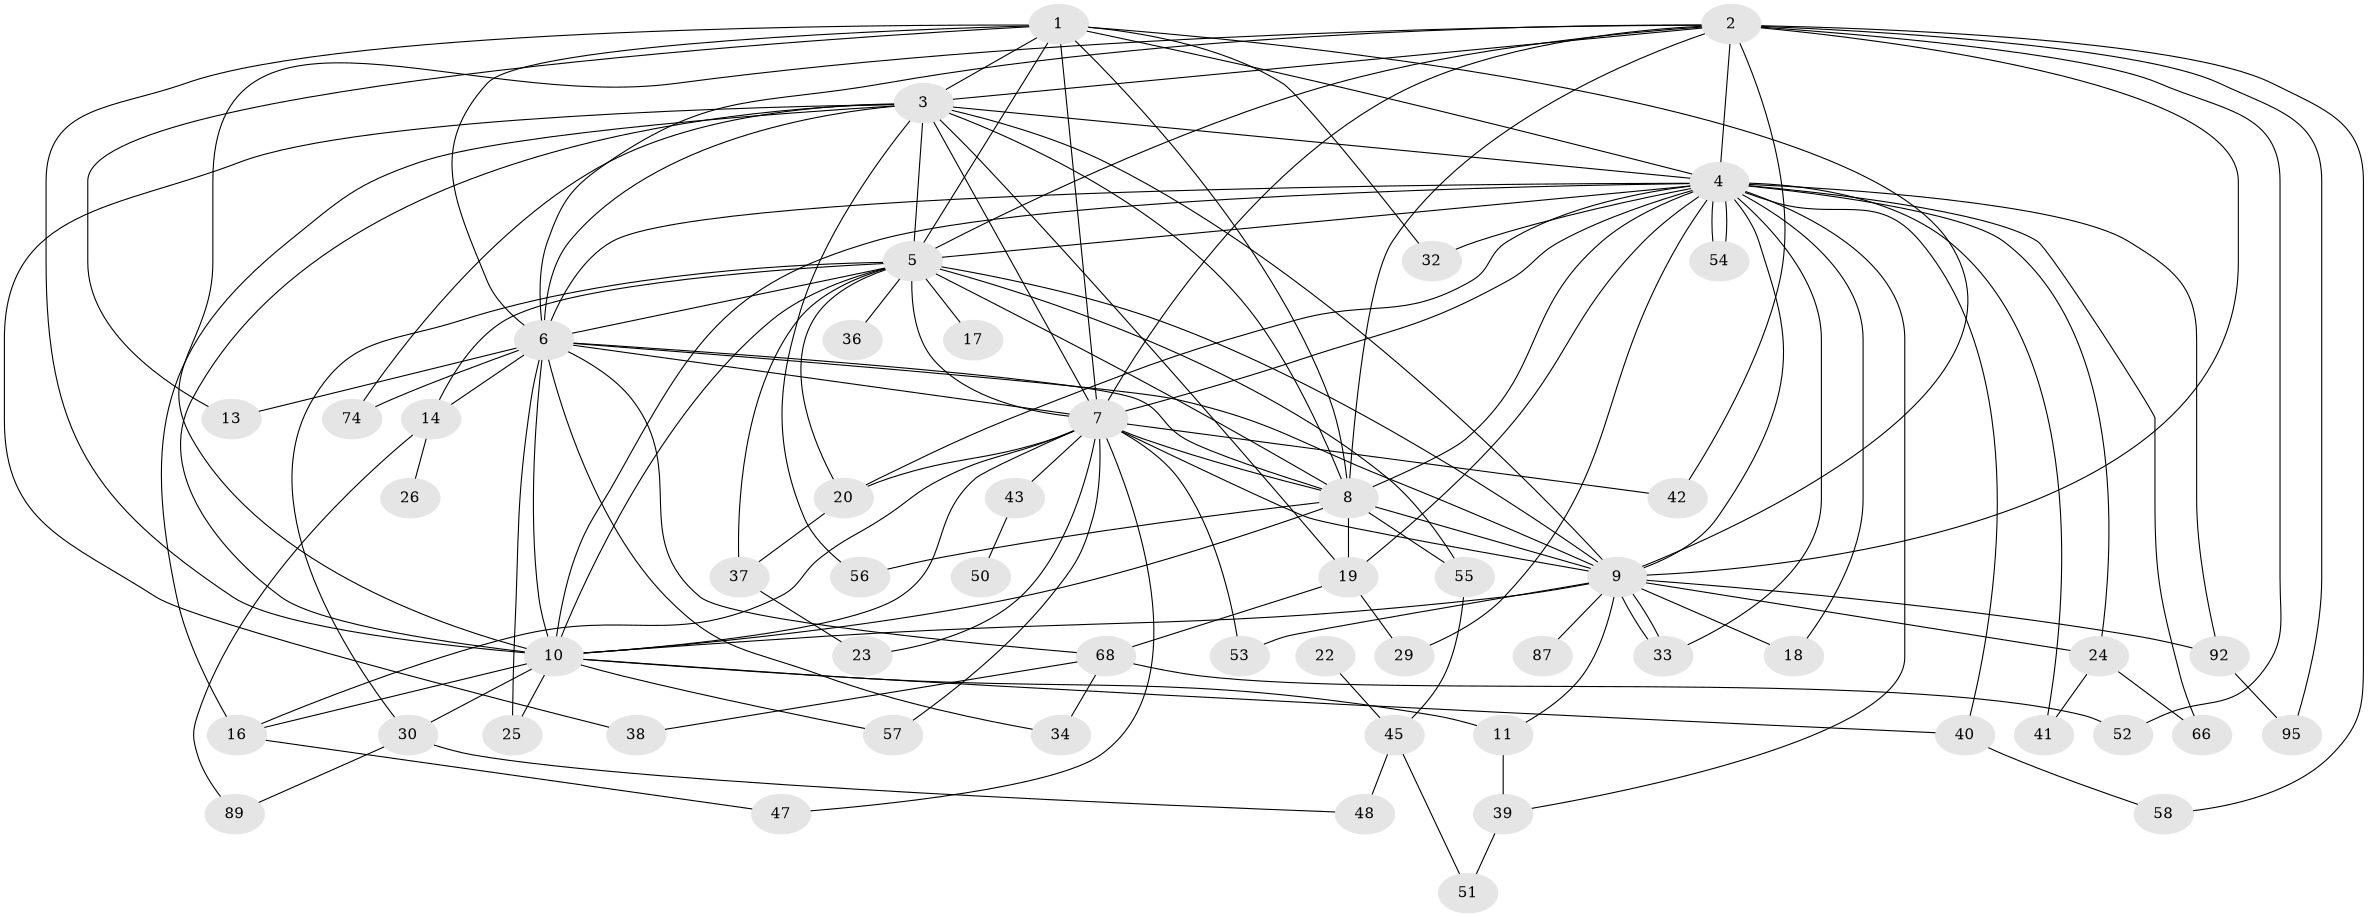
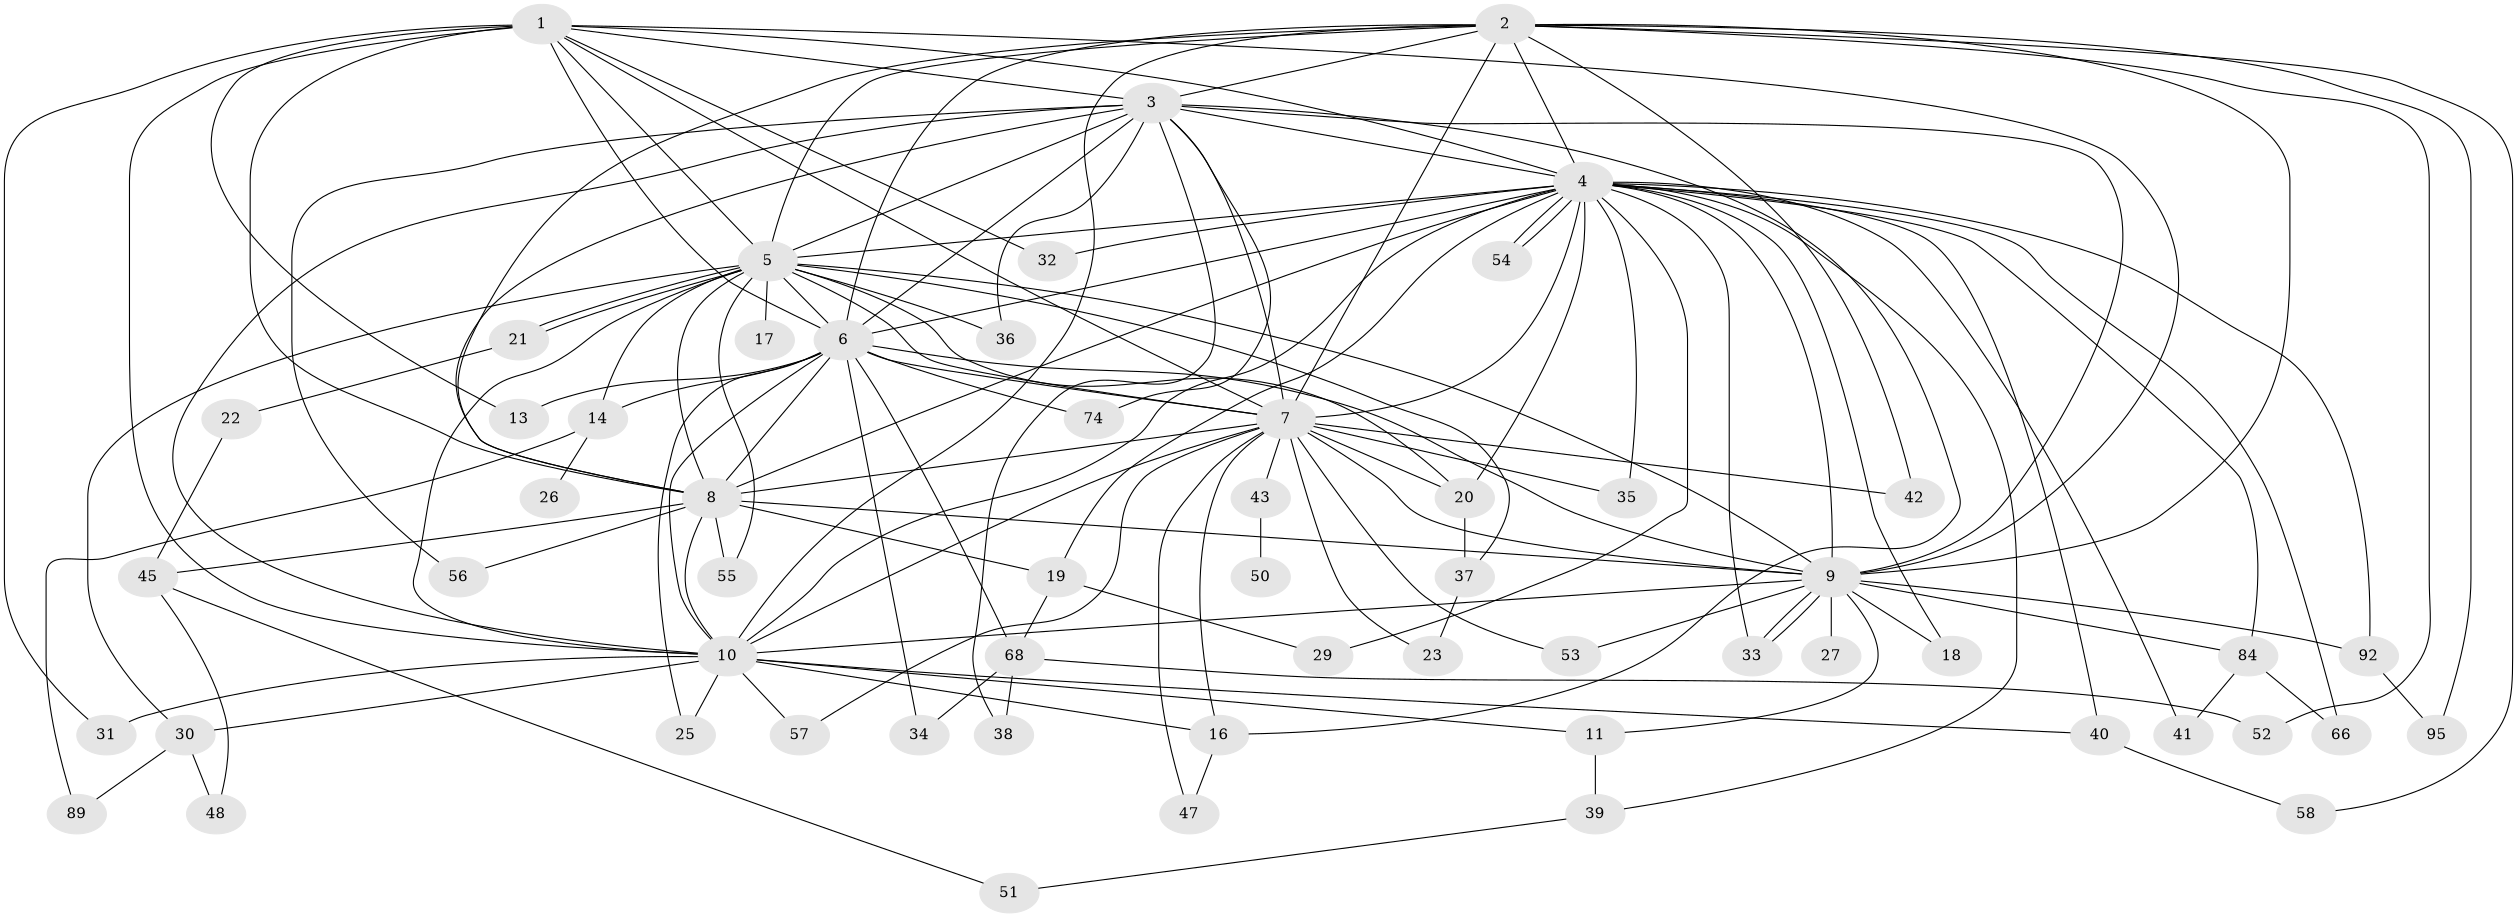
(1131, 326) -> (1054, 217)
none -> (519, 340)
none -> (1627, 498)
(1543, 656) -> (1831, 656)
(2099, 656) -> (2248, 656)
(1449, 663) -> (430, 540)
none -> (106, 735)
